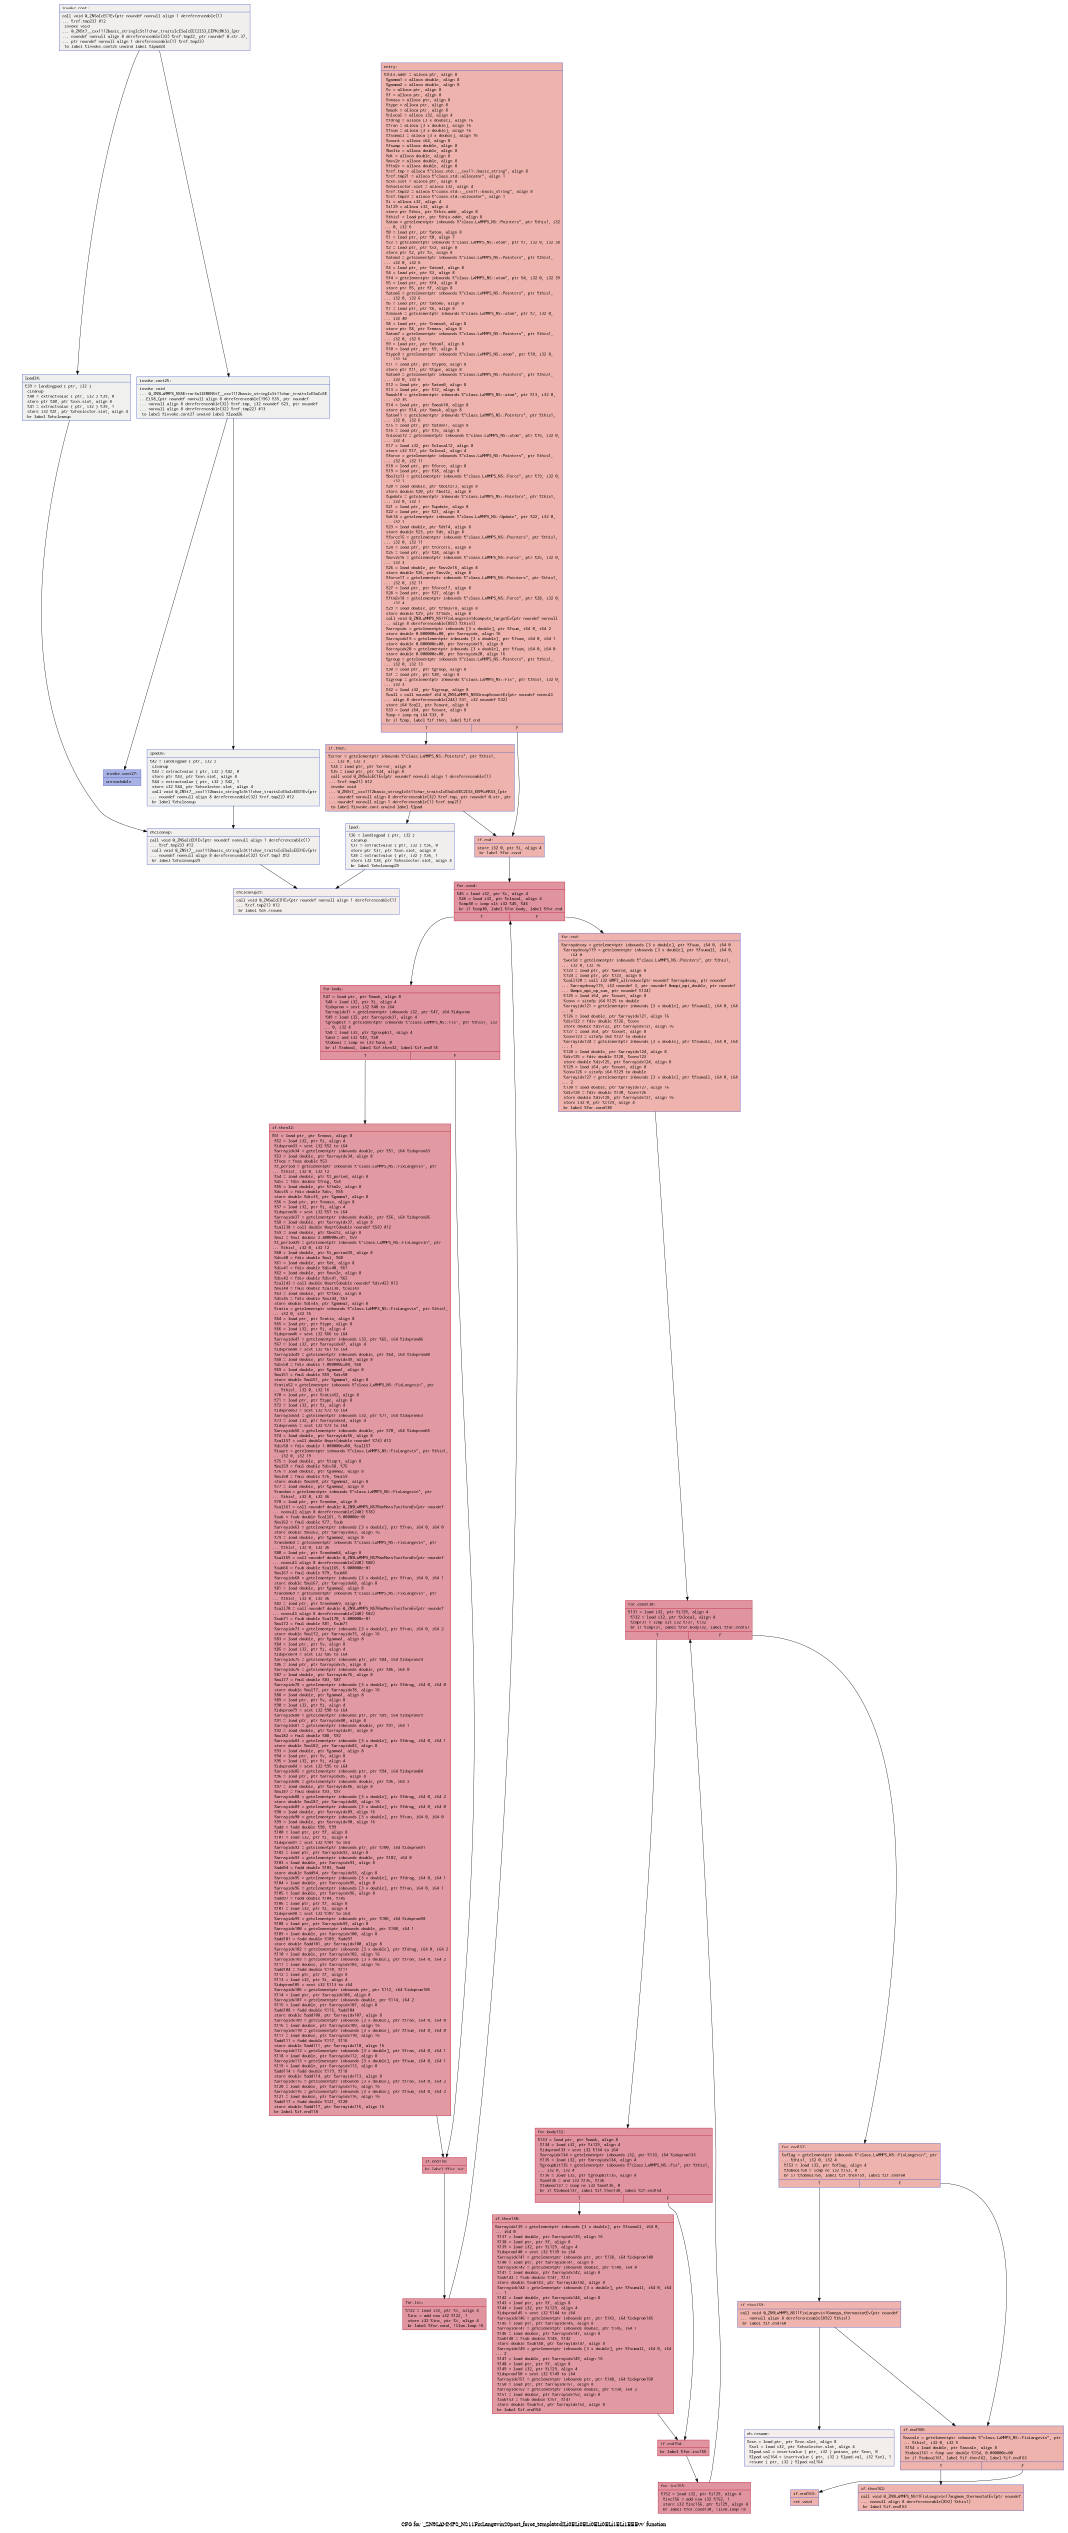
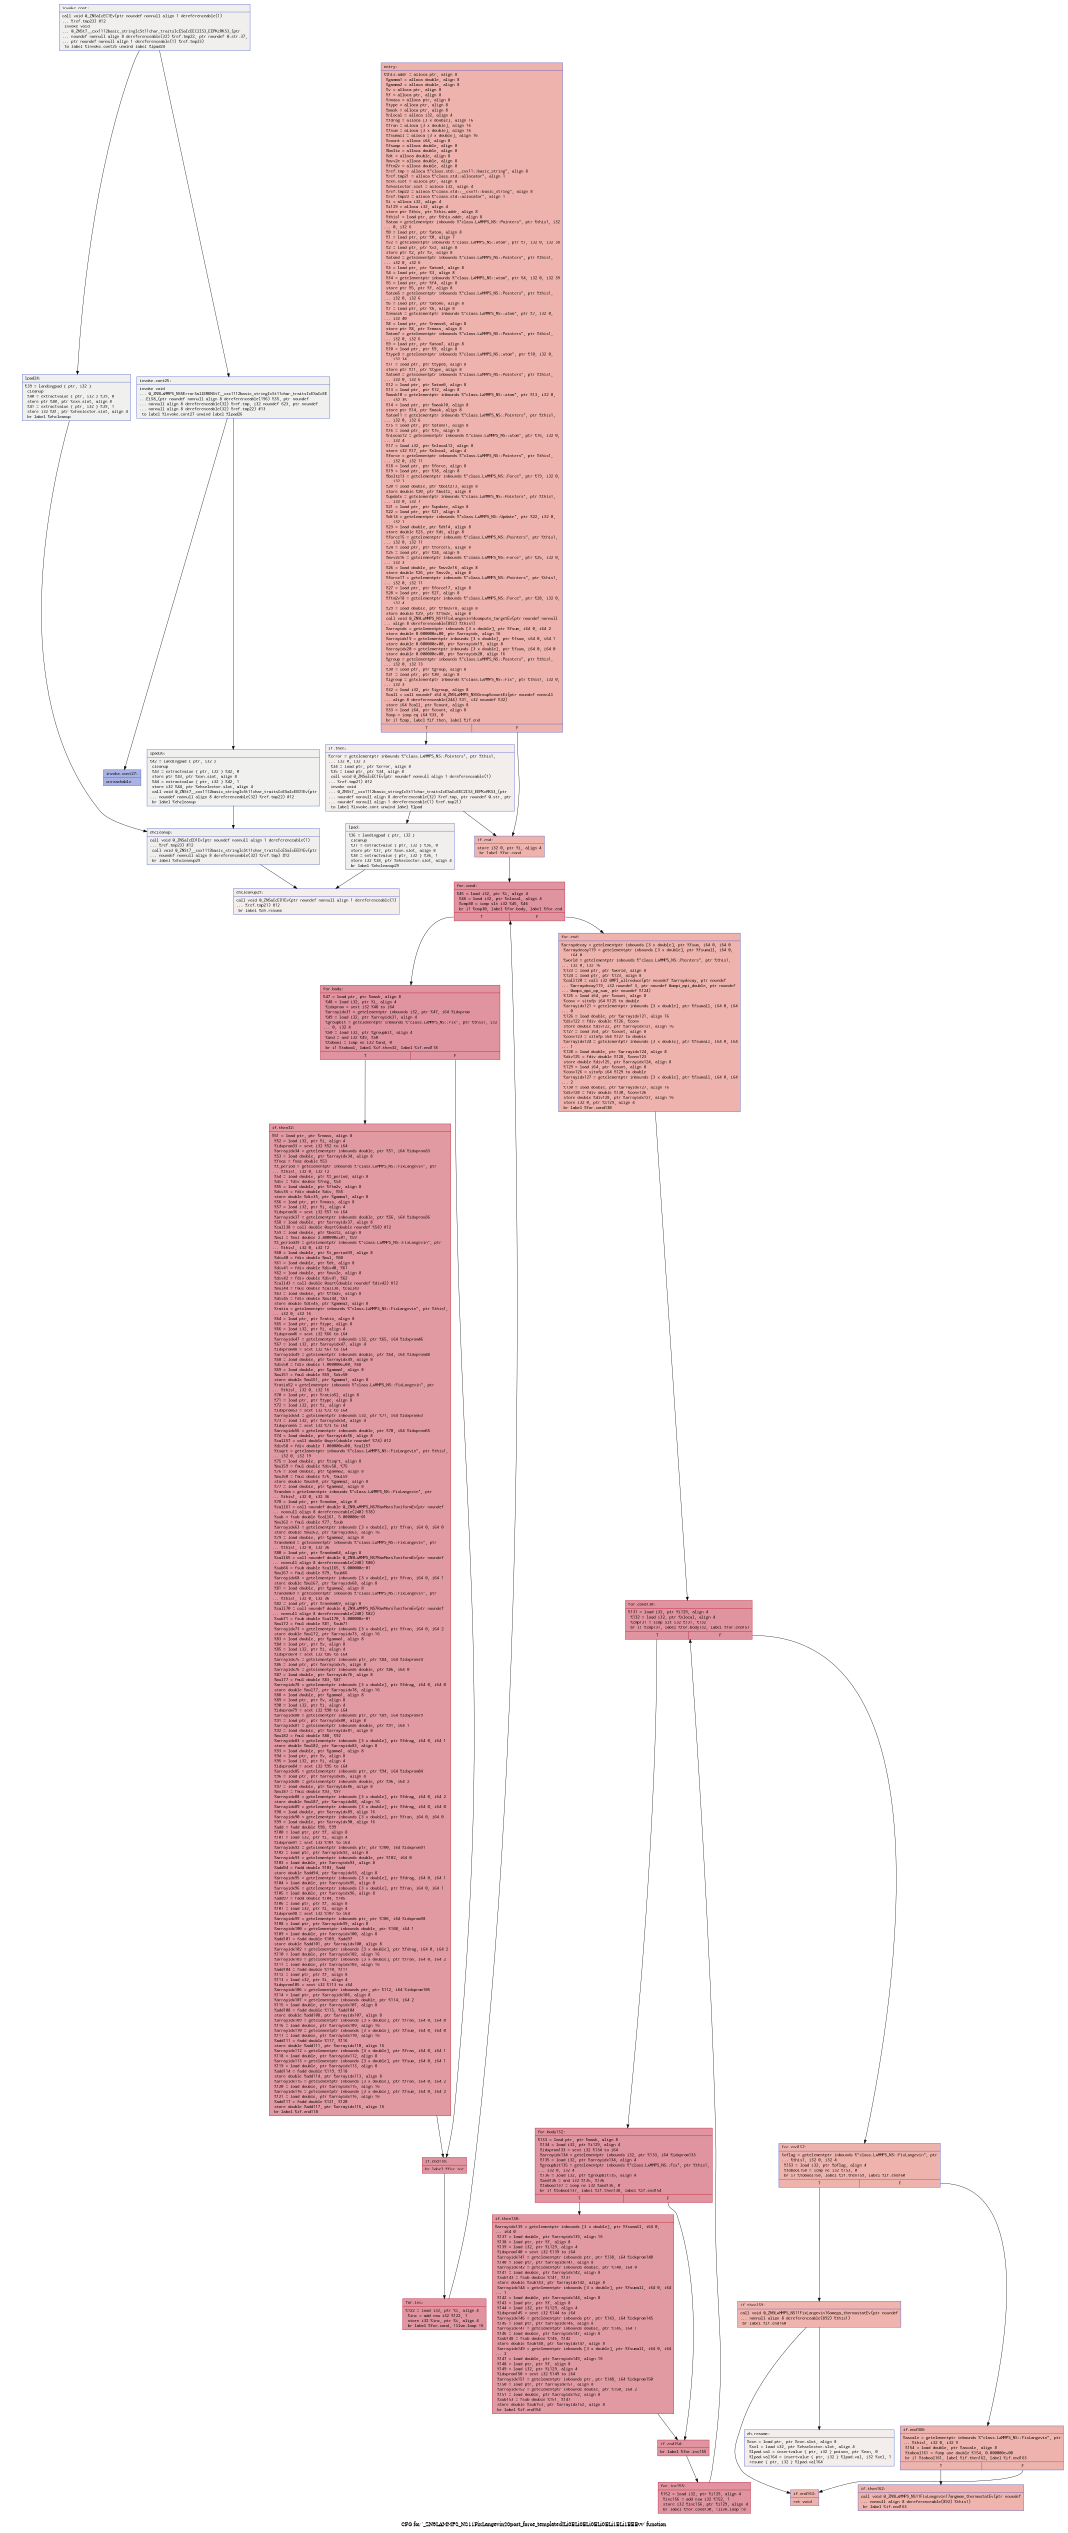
(420, 778) -> (420, 778)
(894, 2376) -> (745, 2416)
